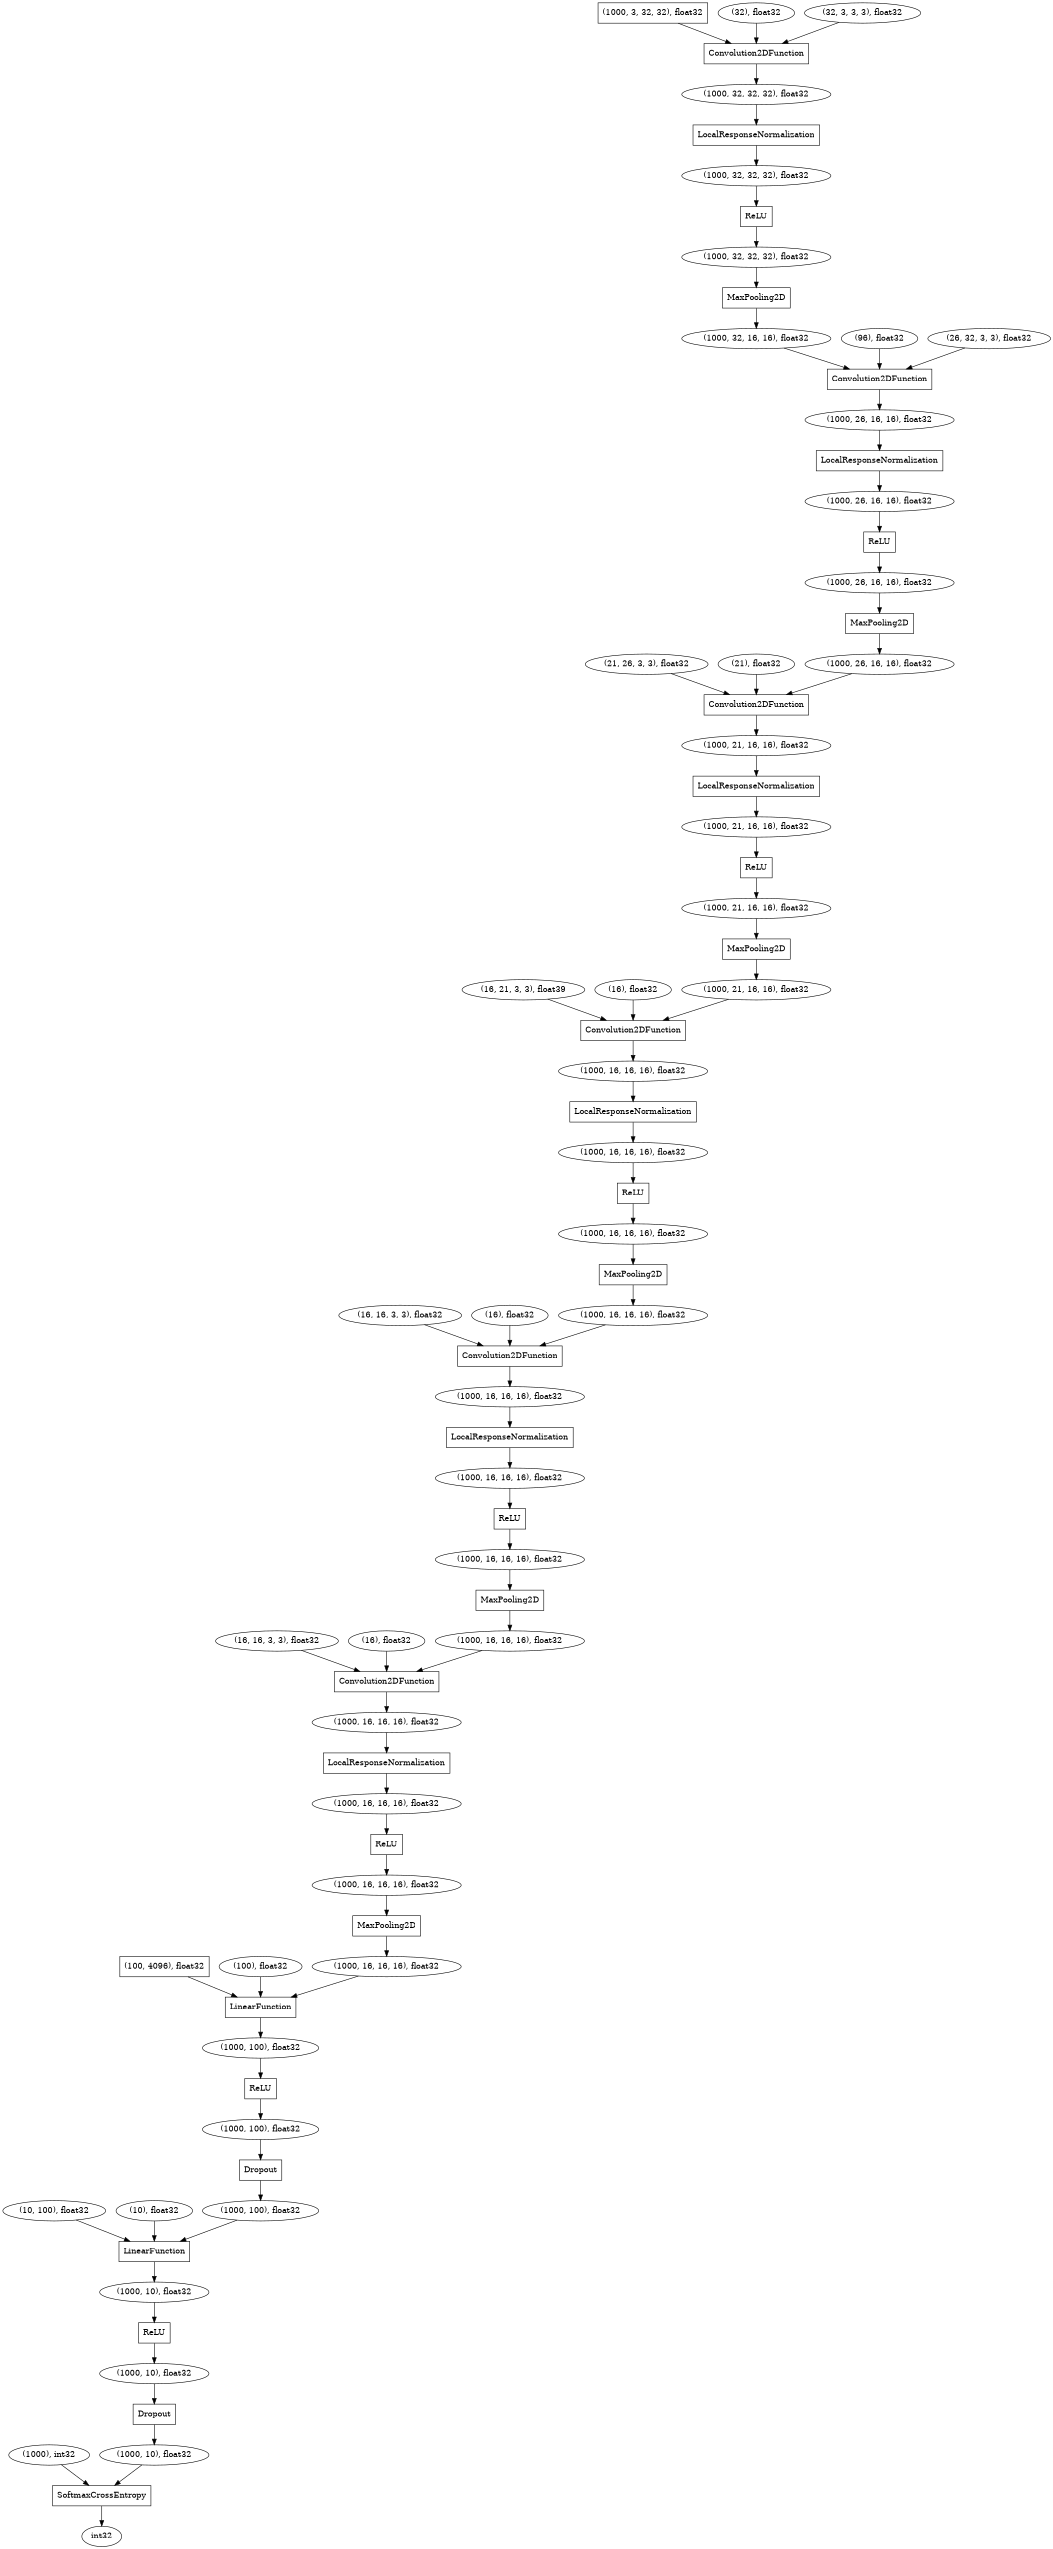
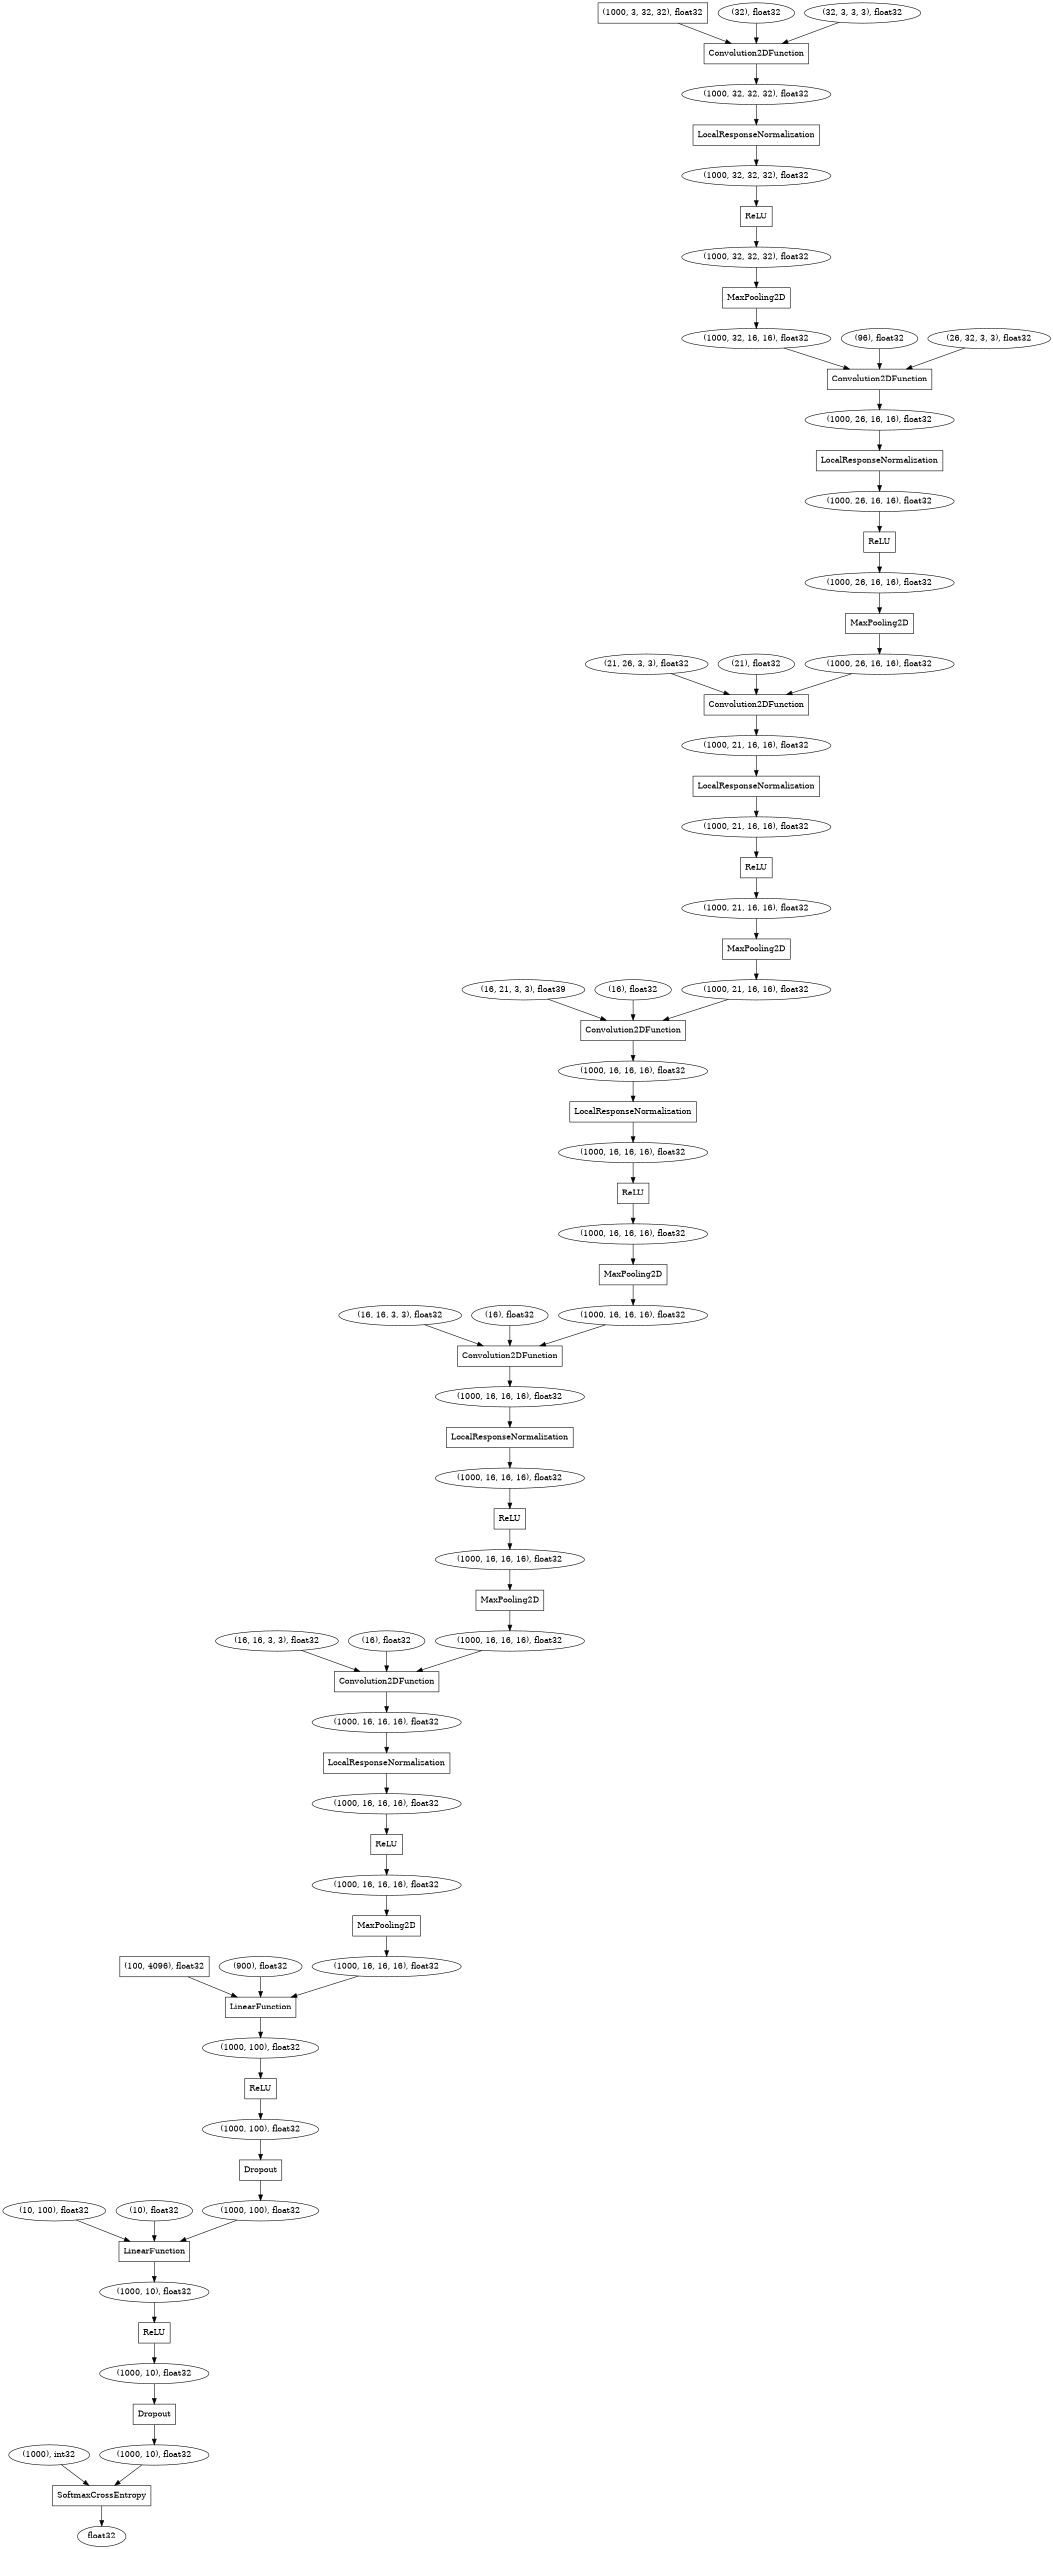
(261, 1967) -> (261, 1967)
(102, 2536) -> (102, 2536)
